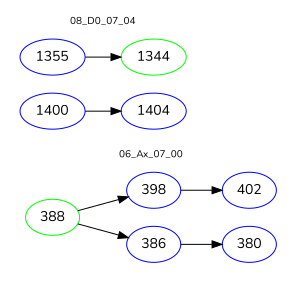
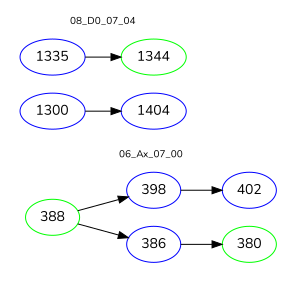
(53, 57) -> (53, 57)
(53, 111) -> (53, 111)
(249, 244) -> (249, 244)
